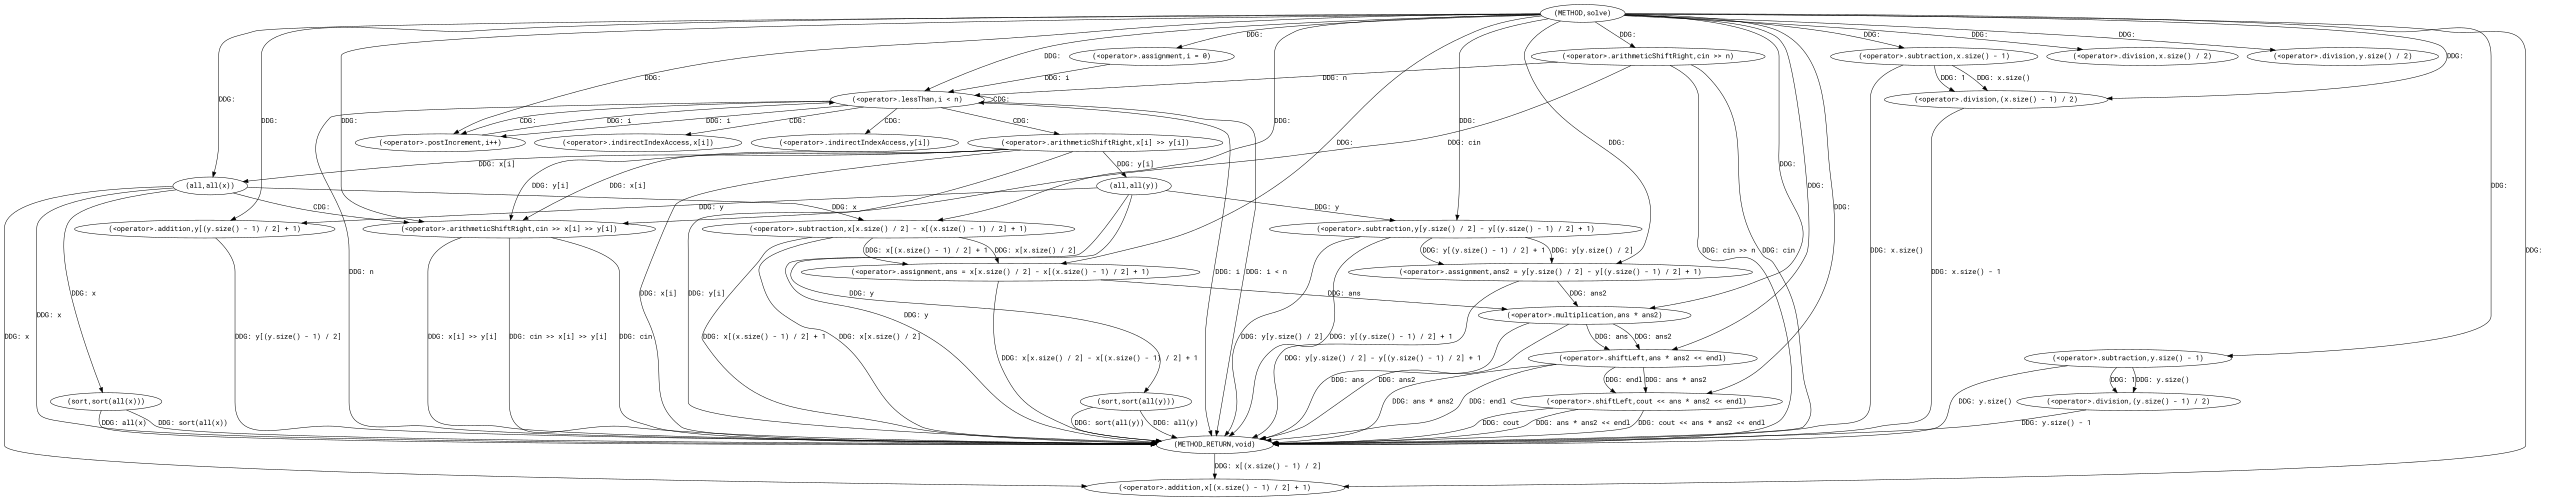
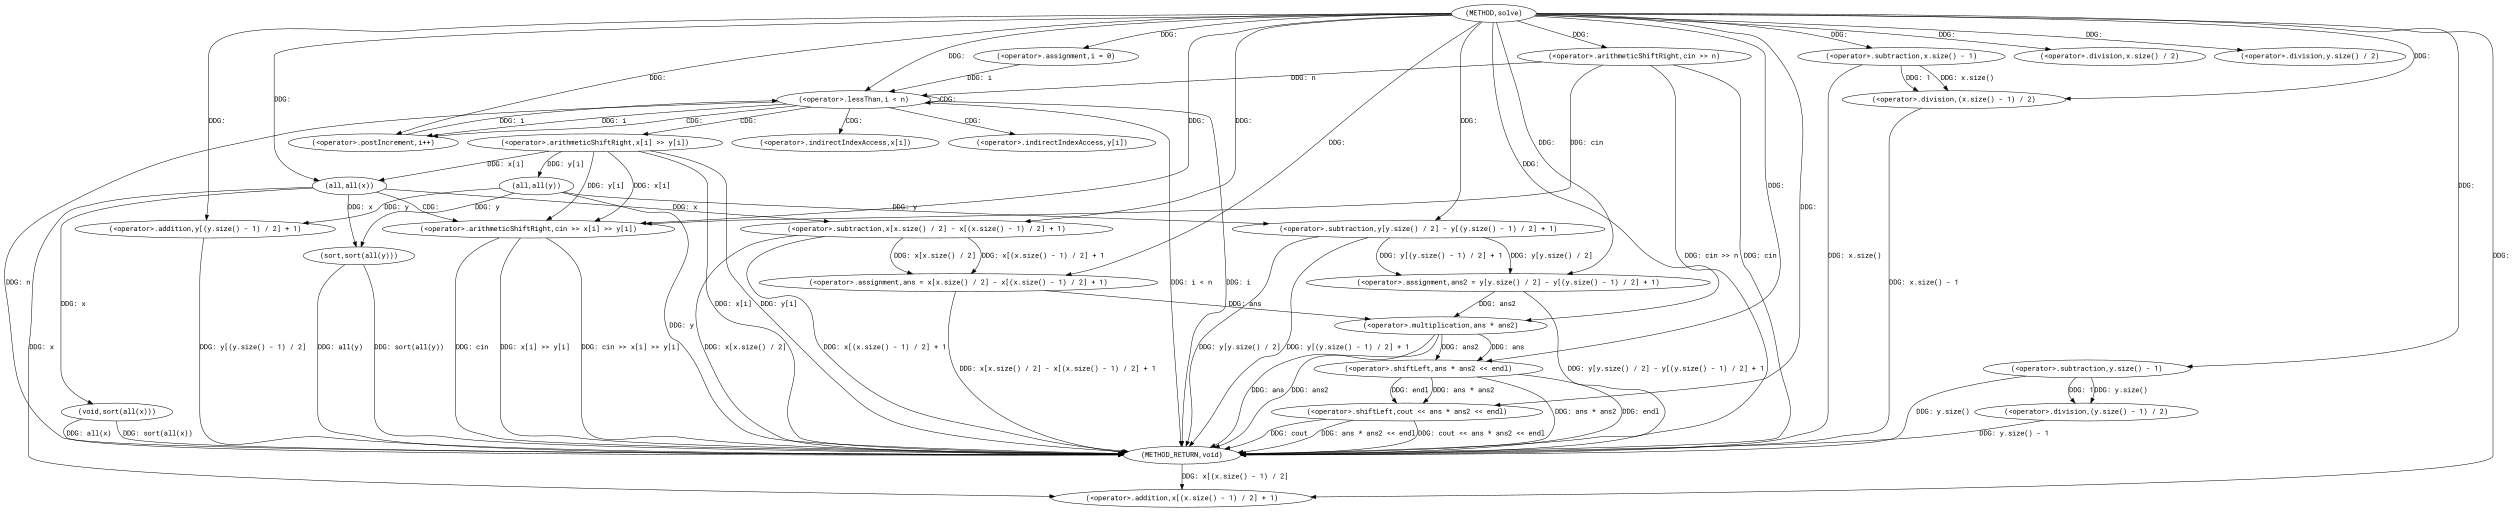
(106, 402) -> (117, 412)
(65, 422) -> (350, 221)
